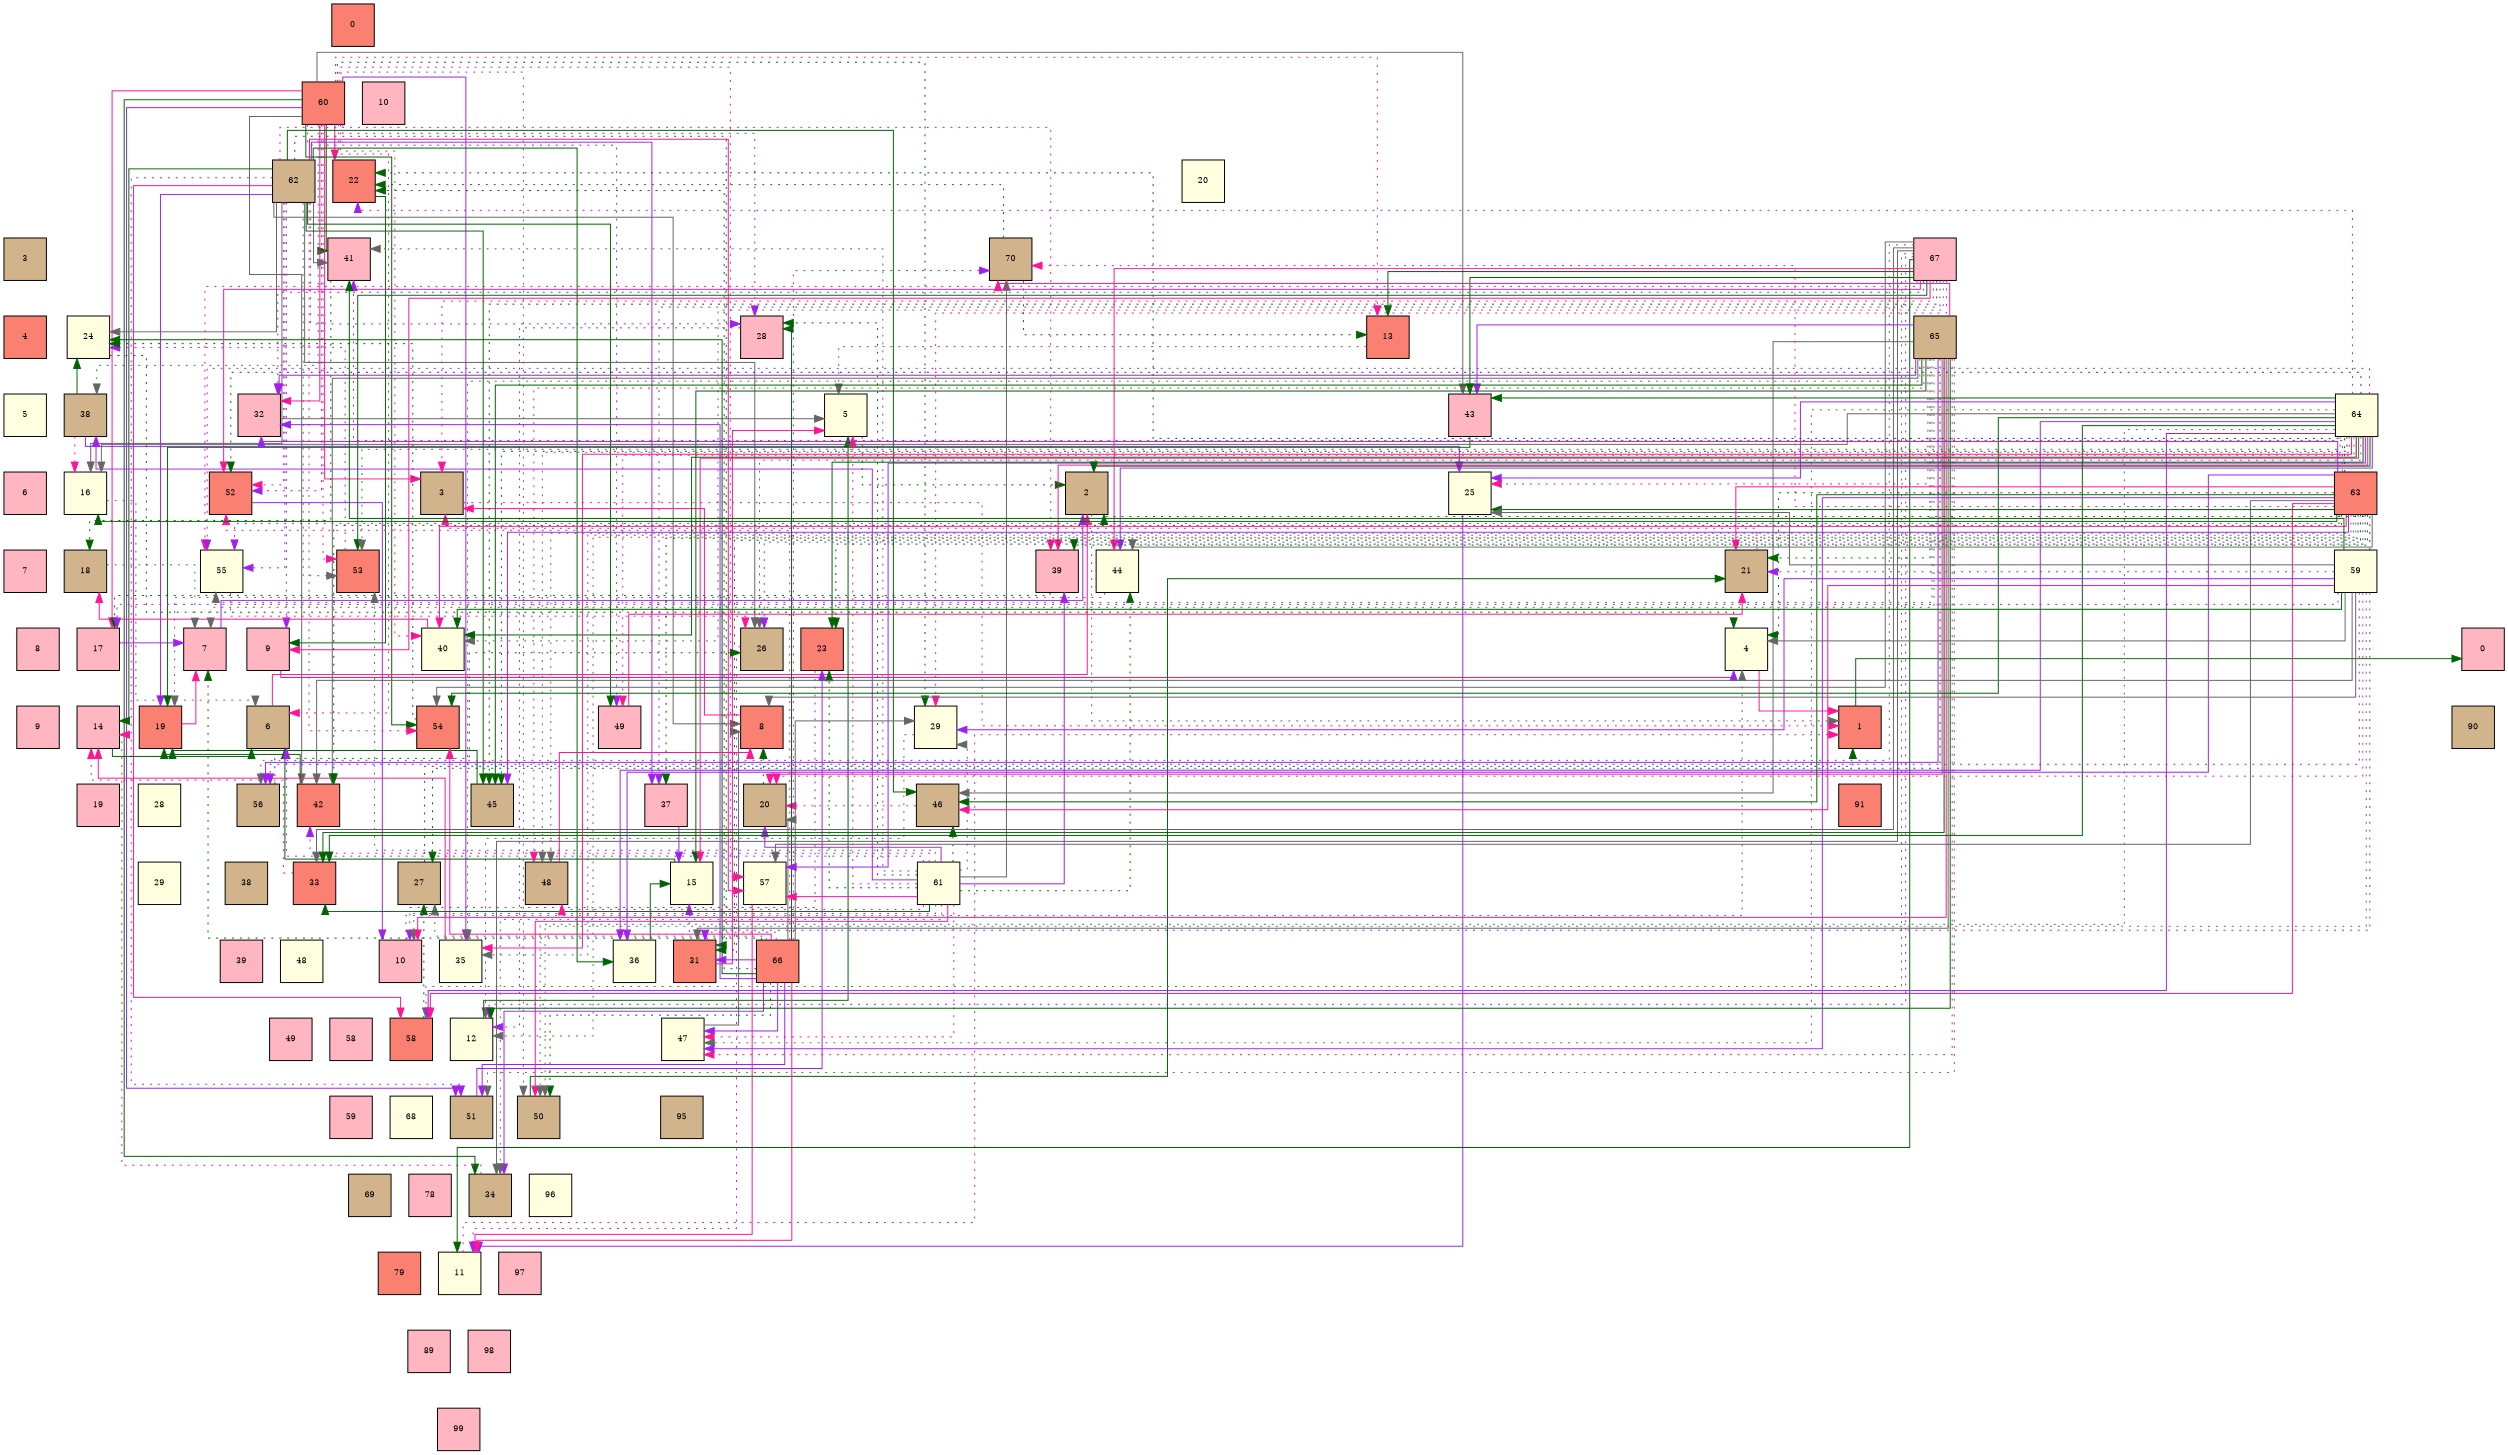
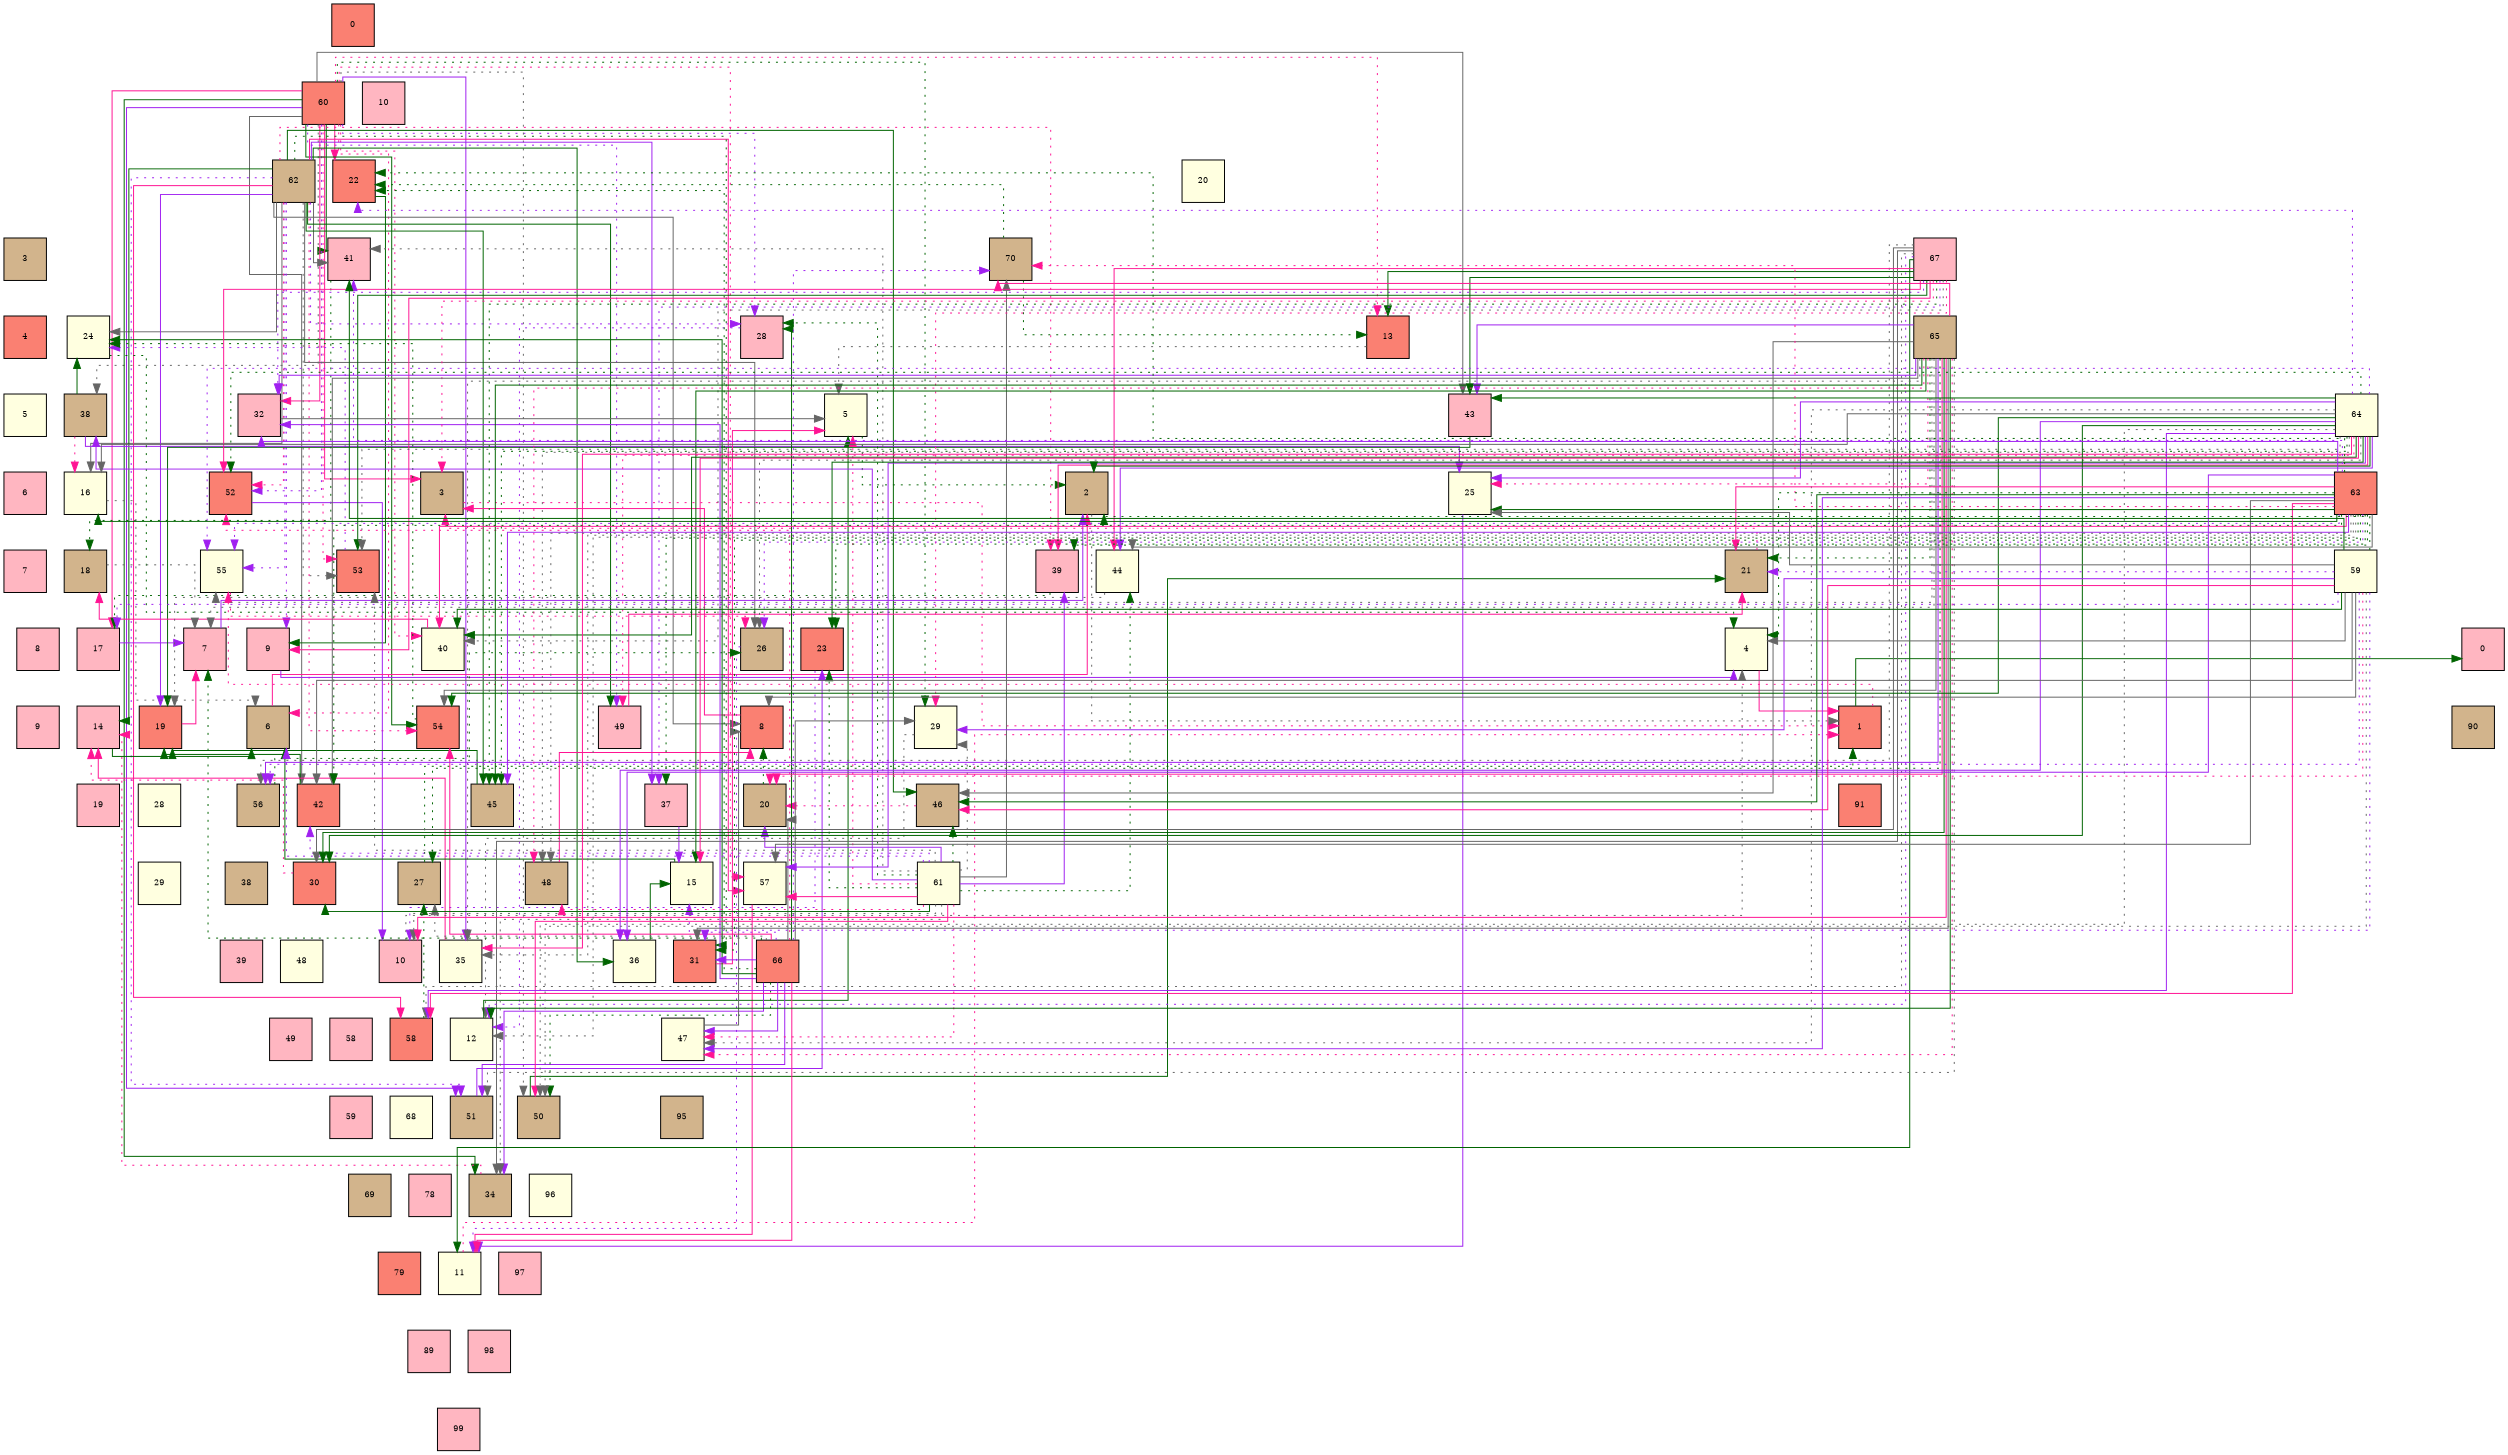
(937, 286) -> (1020, 684)
(1393, 687) -> (1353, 690)
(315, 883) -> (315, 883)
